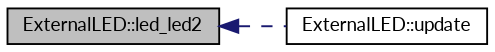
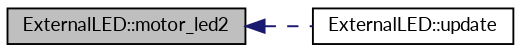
(113, 26) -> (126, 26)
